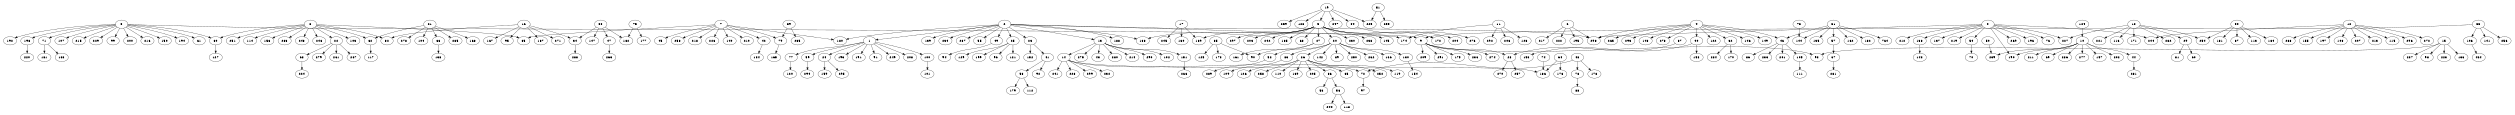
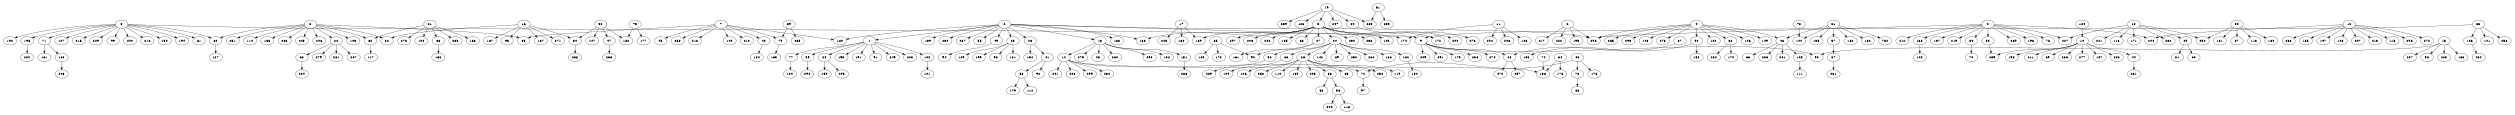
(1999, 40) -> (1988, 31)
(712, 41) -> none
(1132, 57) -> none
none -> (62, 74)
